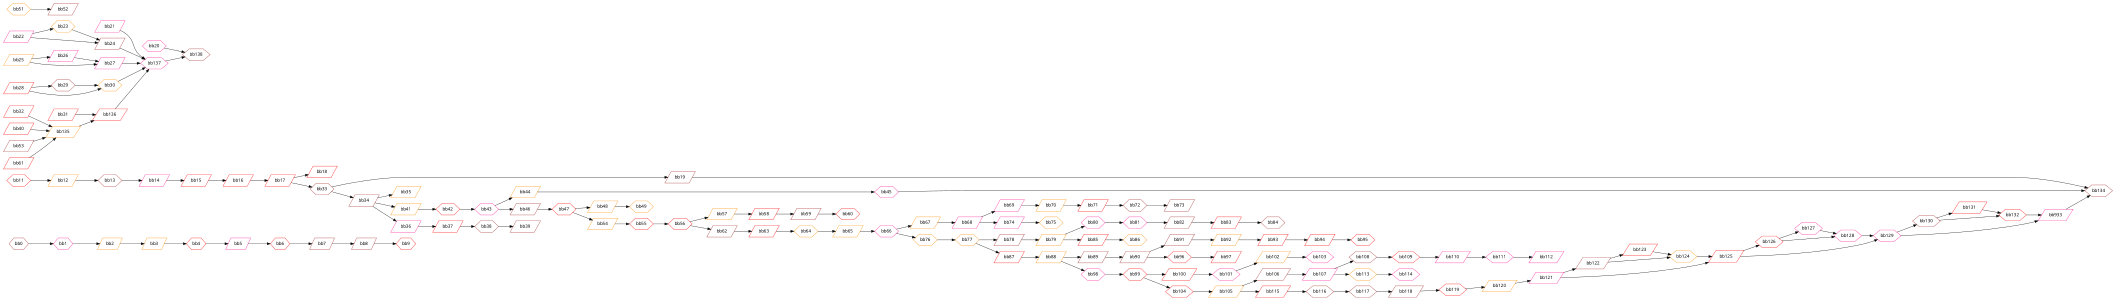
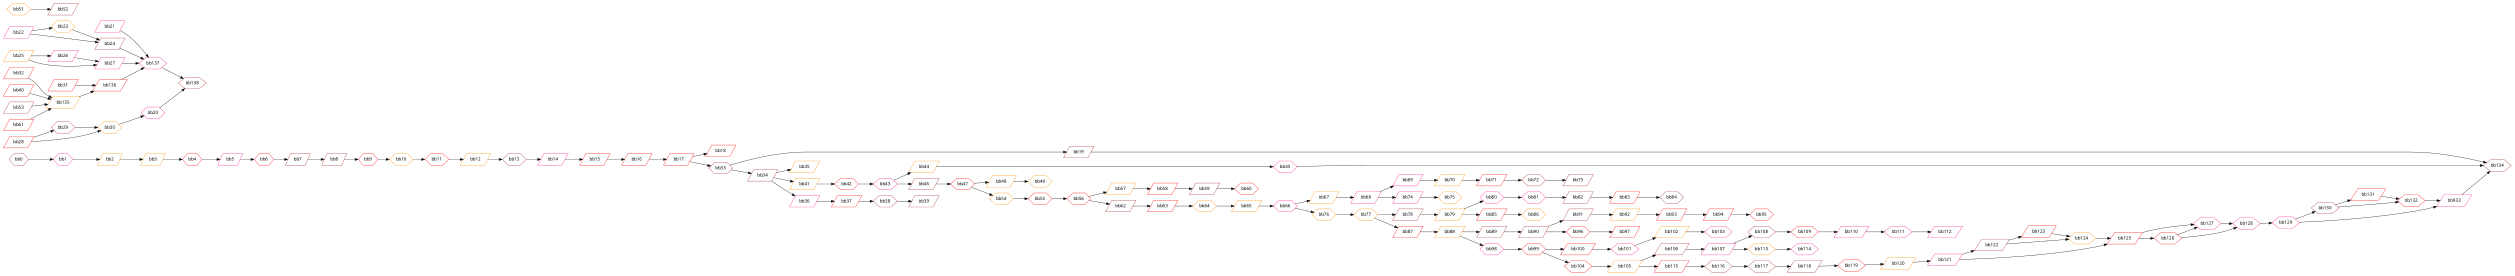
(130, 75) -> (130, 121)
none -> (401, 159)
(603, 224) -> (1001, 199)
(1808, 252) -> (2166, 228)
